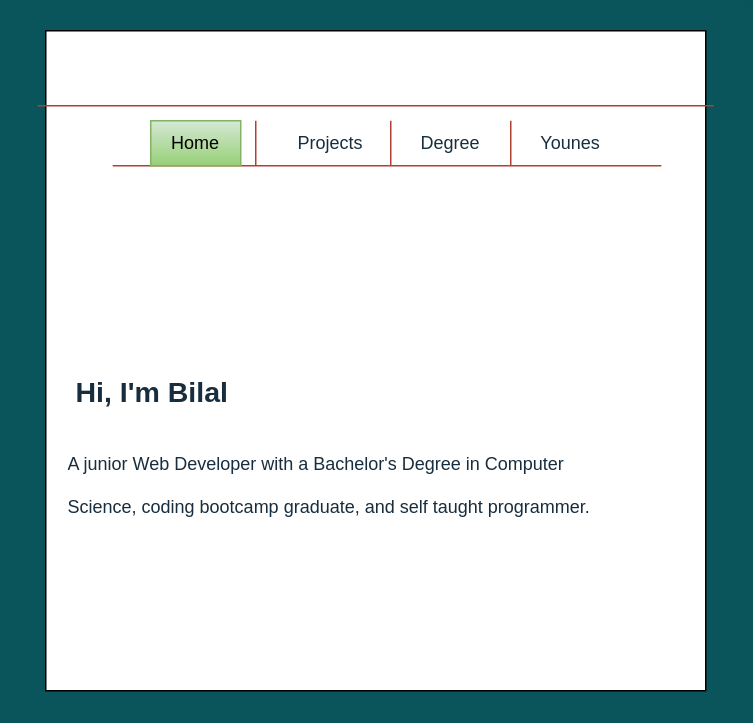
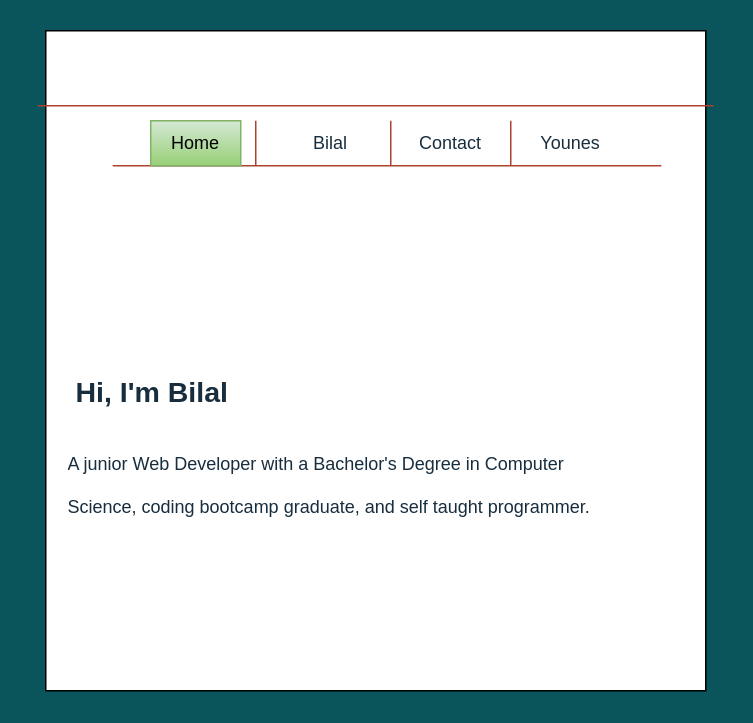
(331, 143) -> (331, 143)
(451, 143) -> (451, 143)
